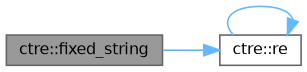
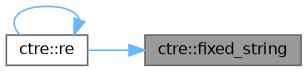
(183, 50) -> (108, 50)
